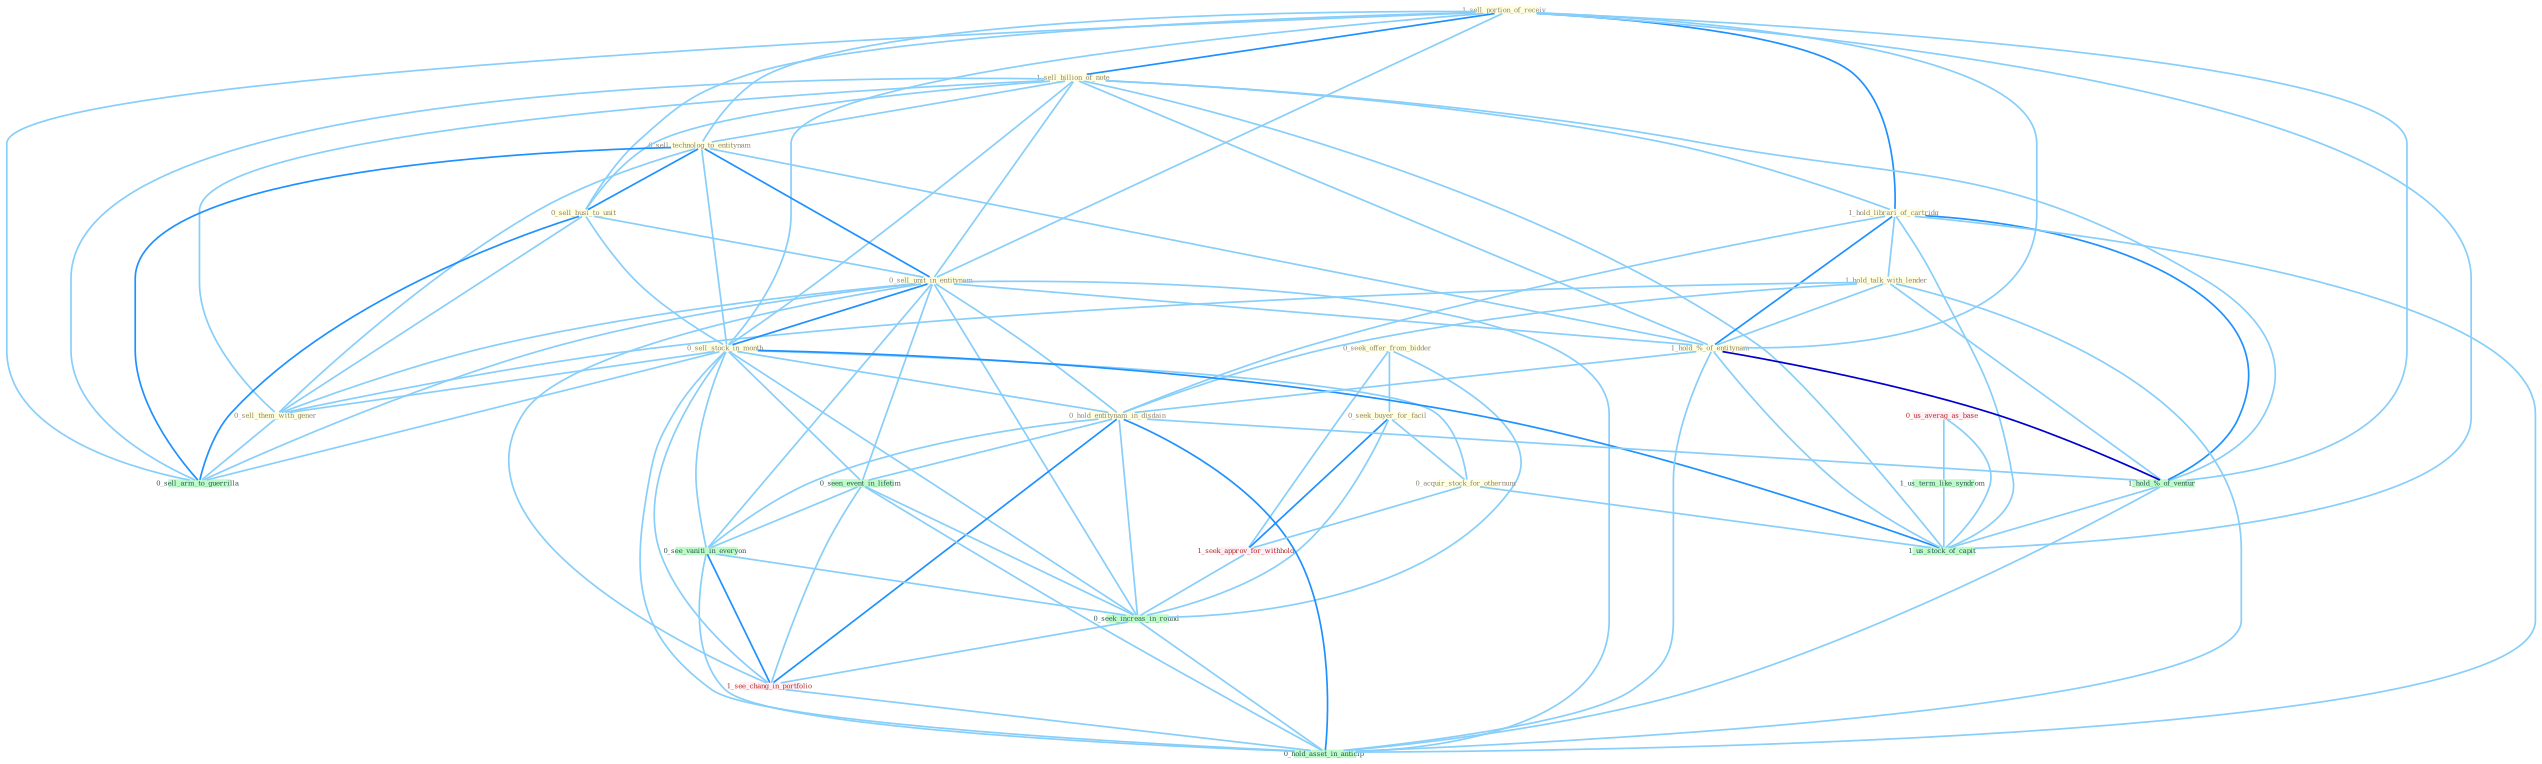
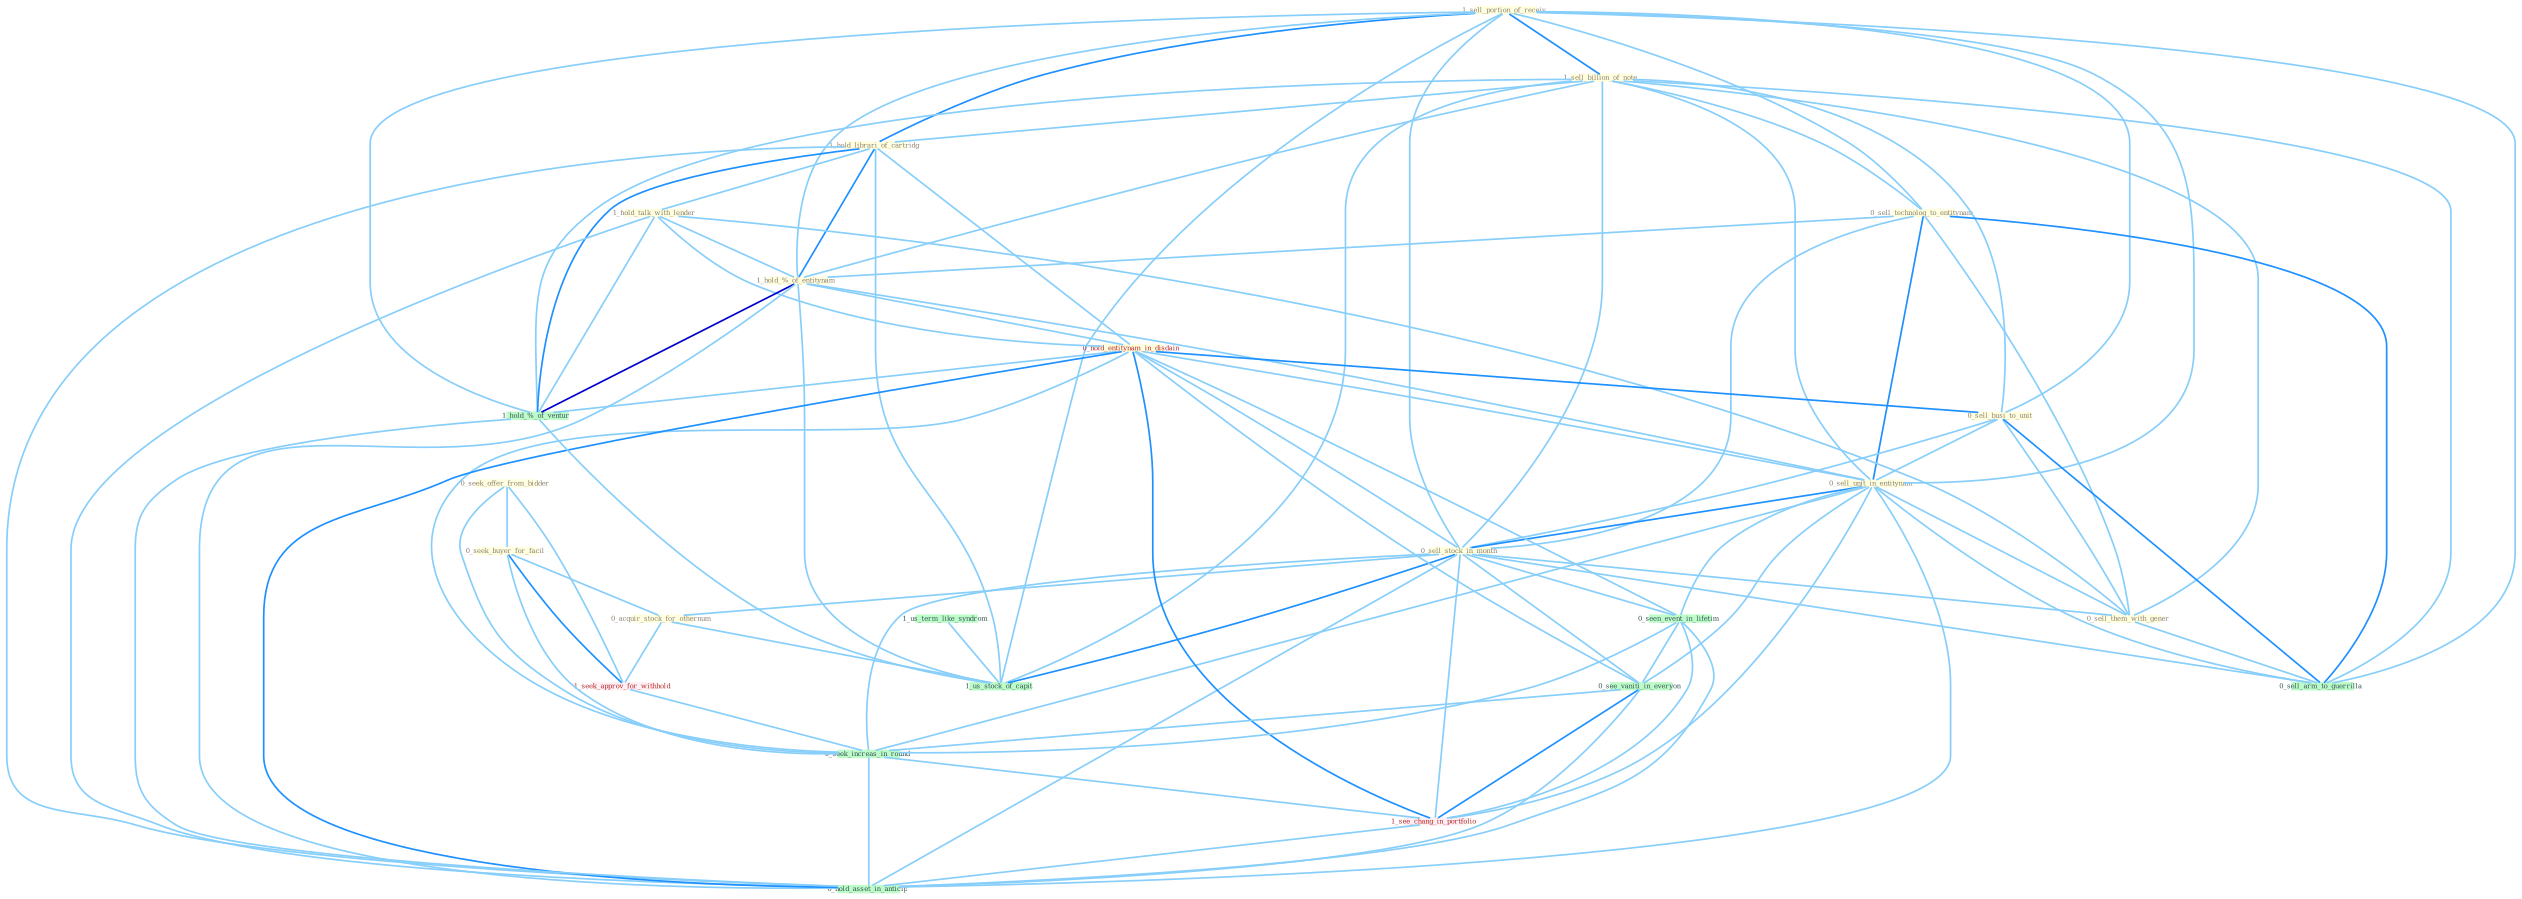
(643, 179) -> (1567, 382)
(1119, 416) -> (1132, 348)
(1944, 416) -> none
